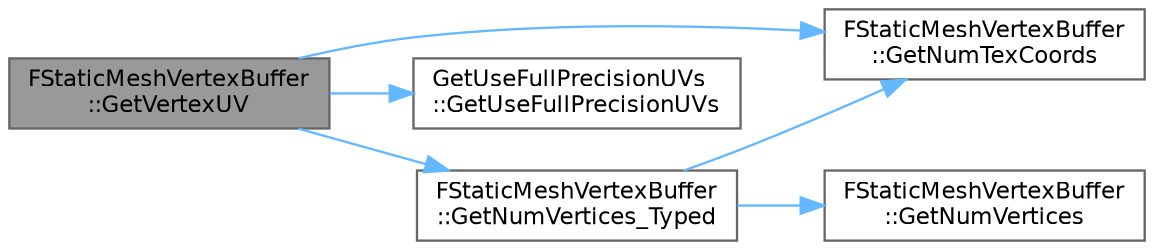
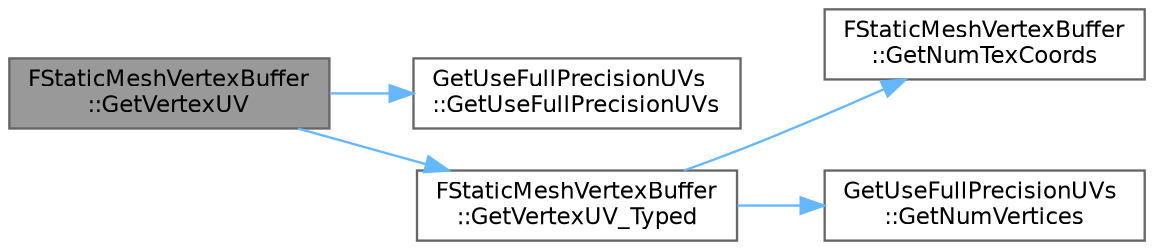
(549, 28) -> none
(577, 206) -> (577, 206)
(985, 206) -> (985, 206)
